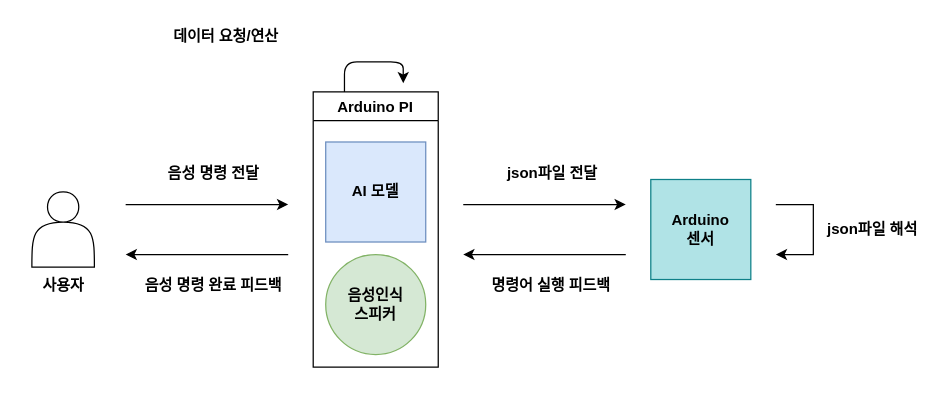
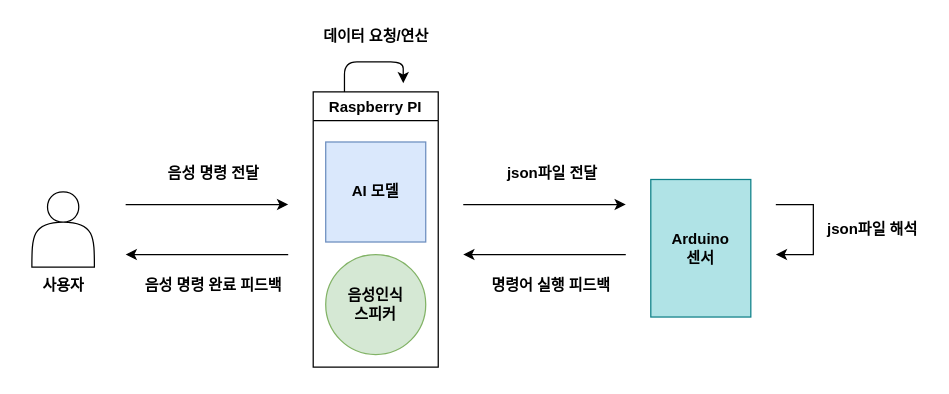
(226, 37) -> (376, 37)
(375, 107) -> (375, 107)
(701, 229) -> (701, 248)
